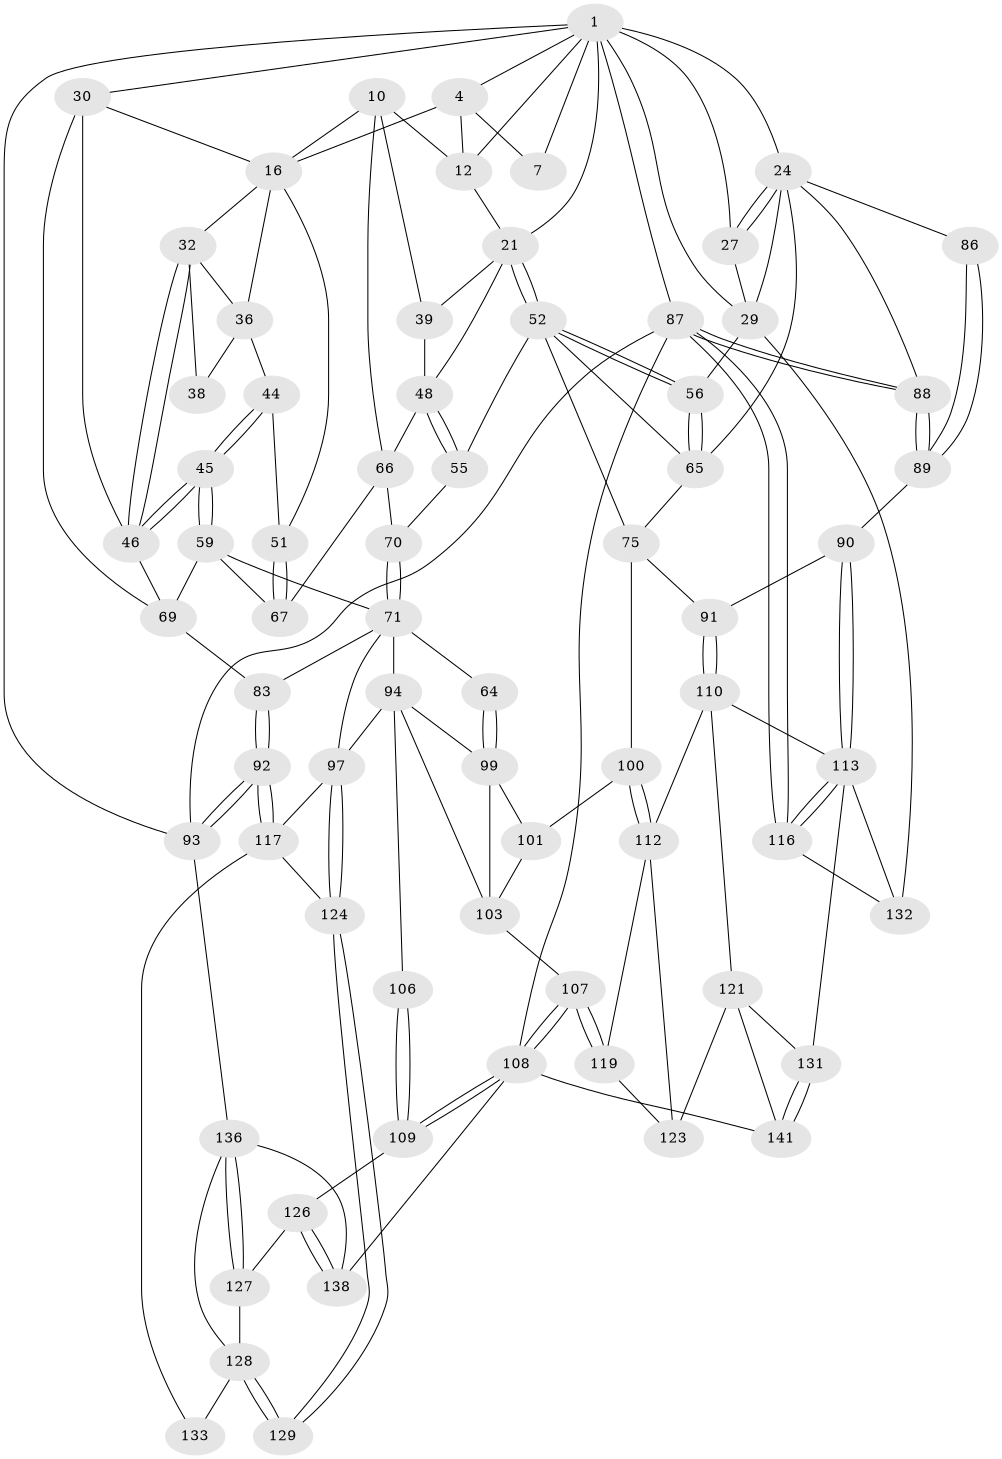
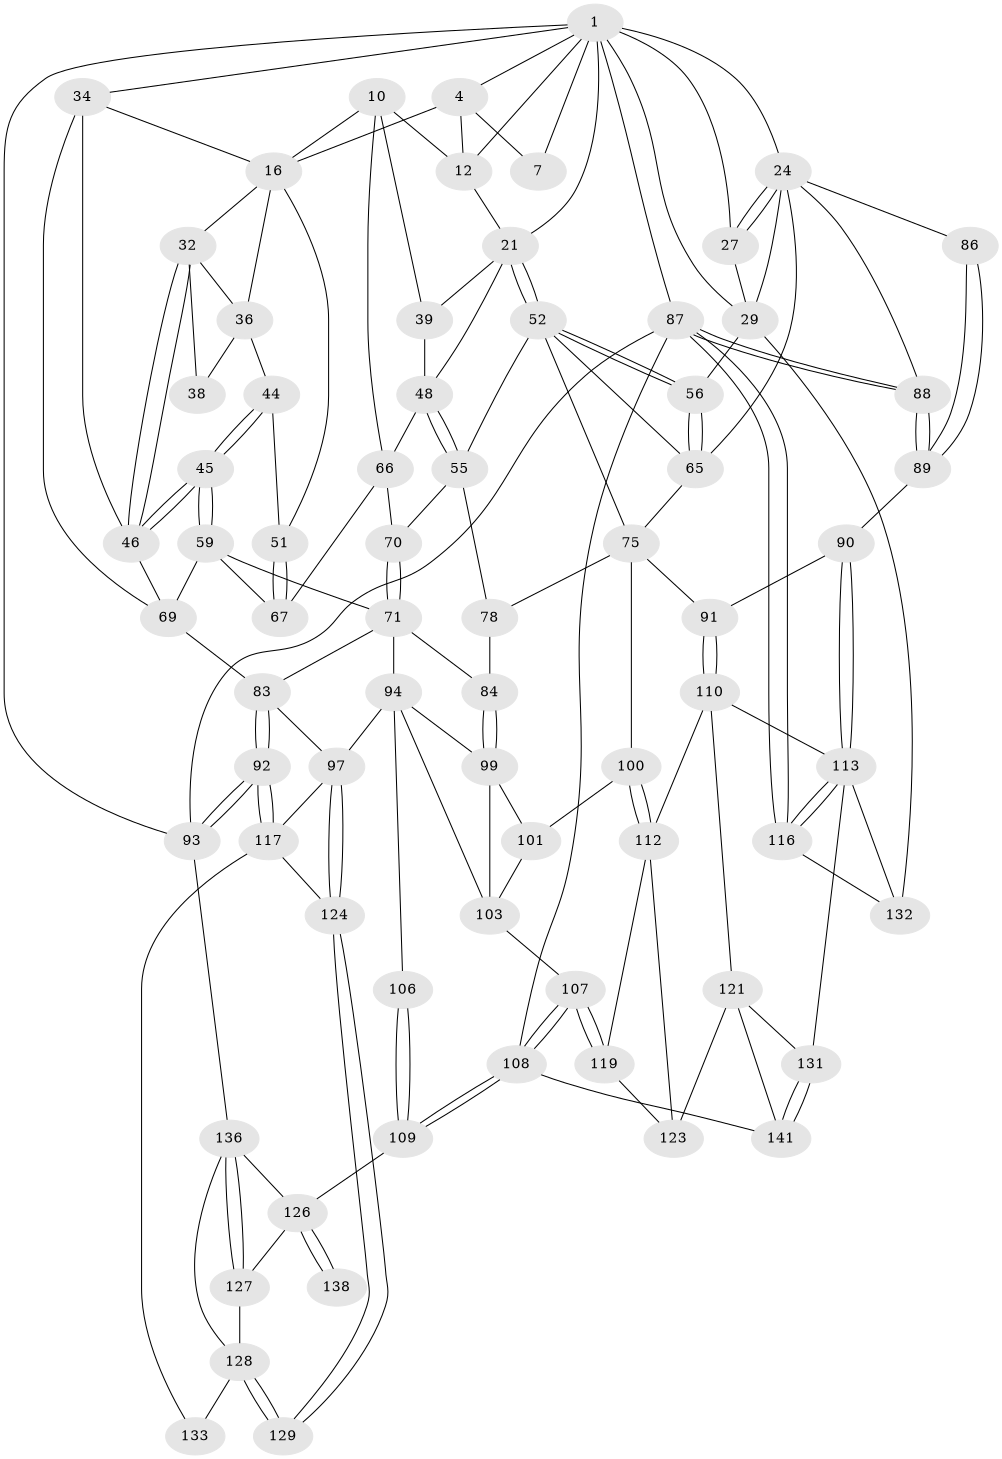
(83, 97) -> (83, 97)
none -> (490, 618)
(351, 688) -> (300, 729)
(490, 692) -> (490, 692)
(427, 1176) -> none
(325, 1181) -> (264, 1176)
